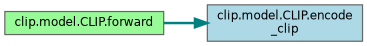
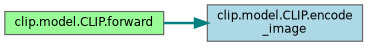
(285, 23) -> (285, 23)
